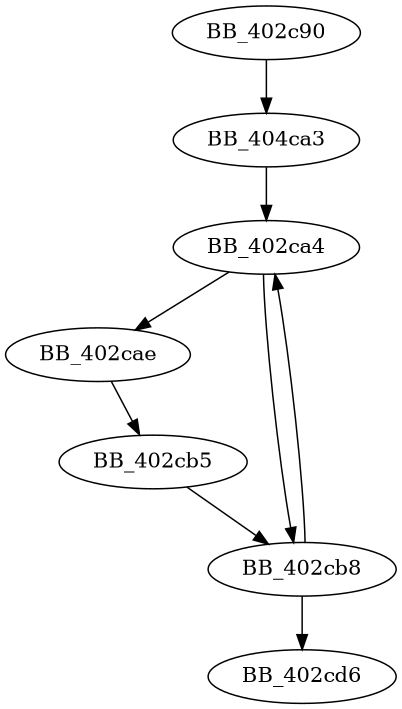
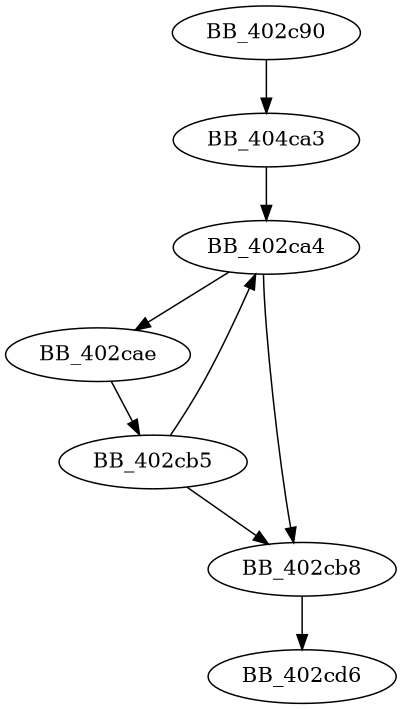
(295, 415) -> (213, 364)
